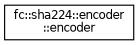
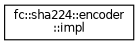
(69, 22) -> (69, 22)
